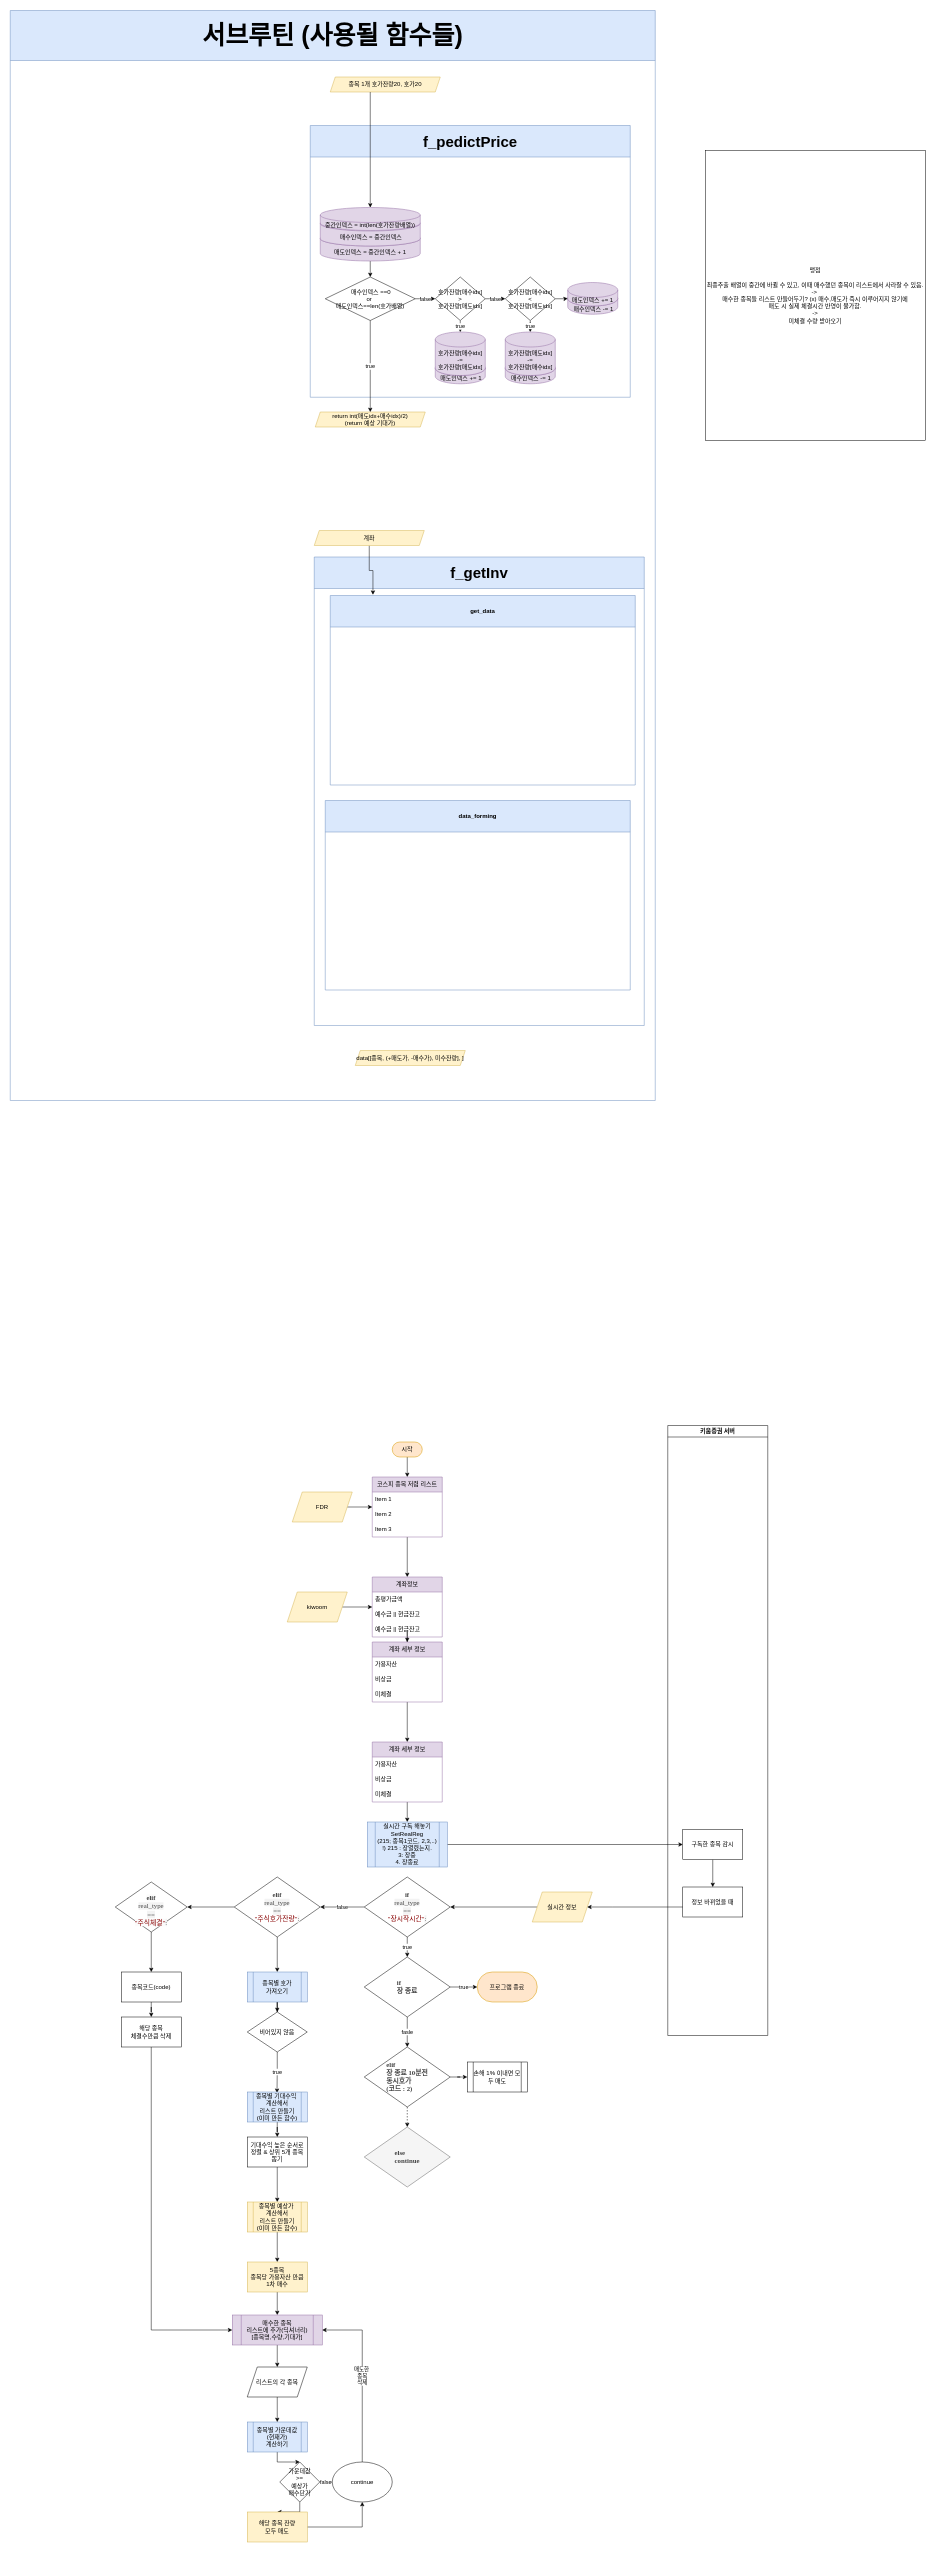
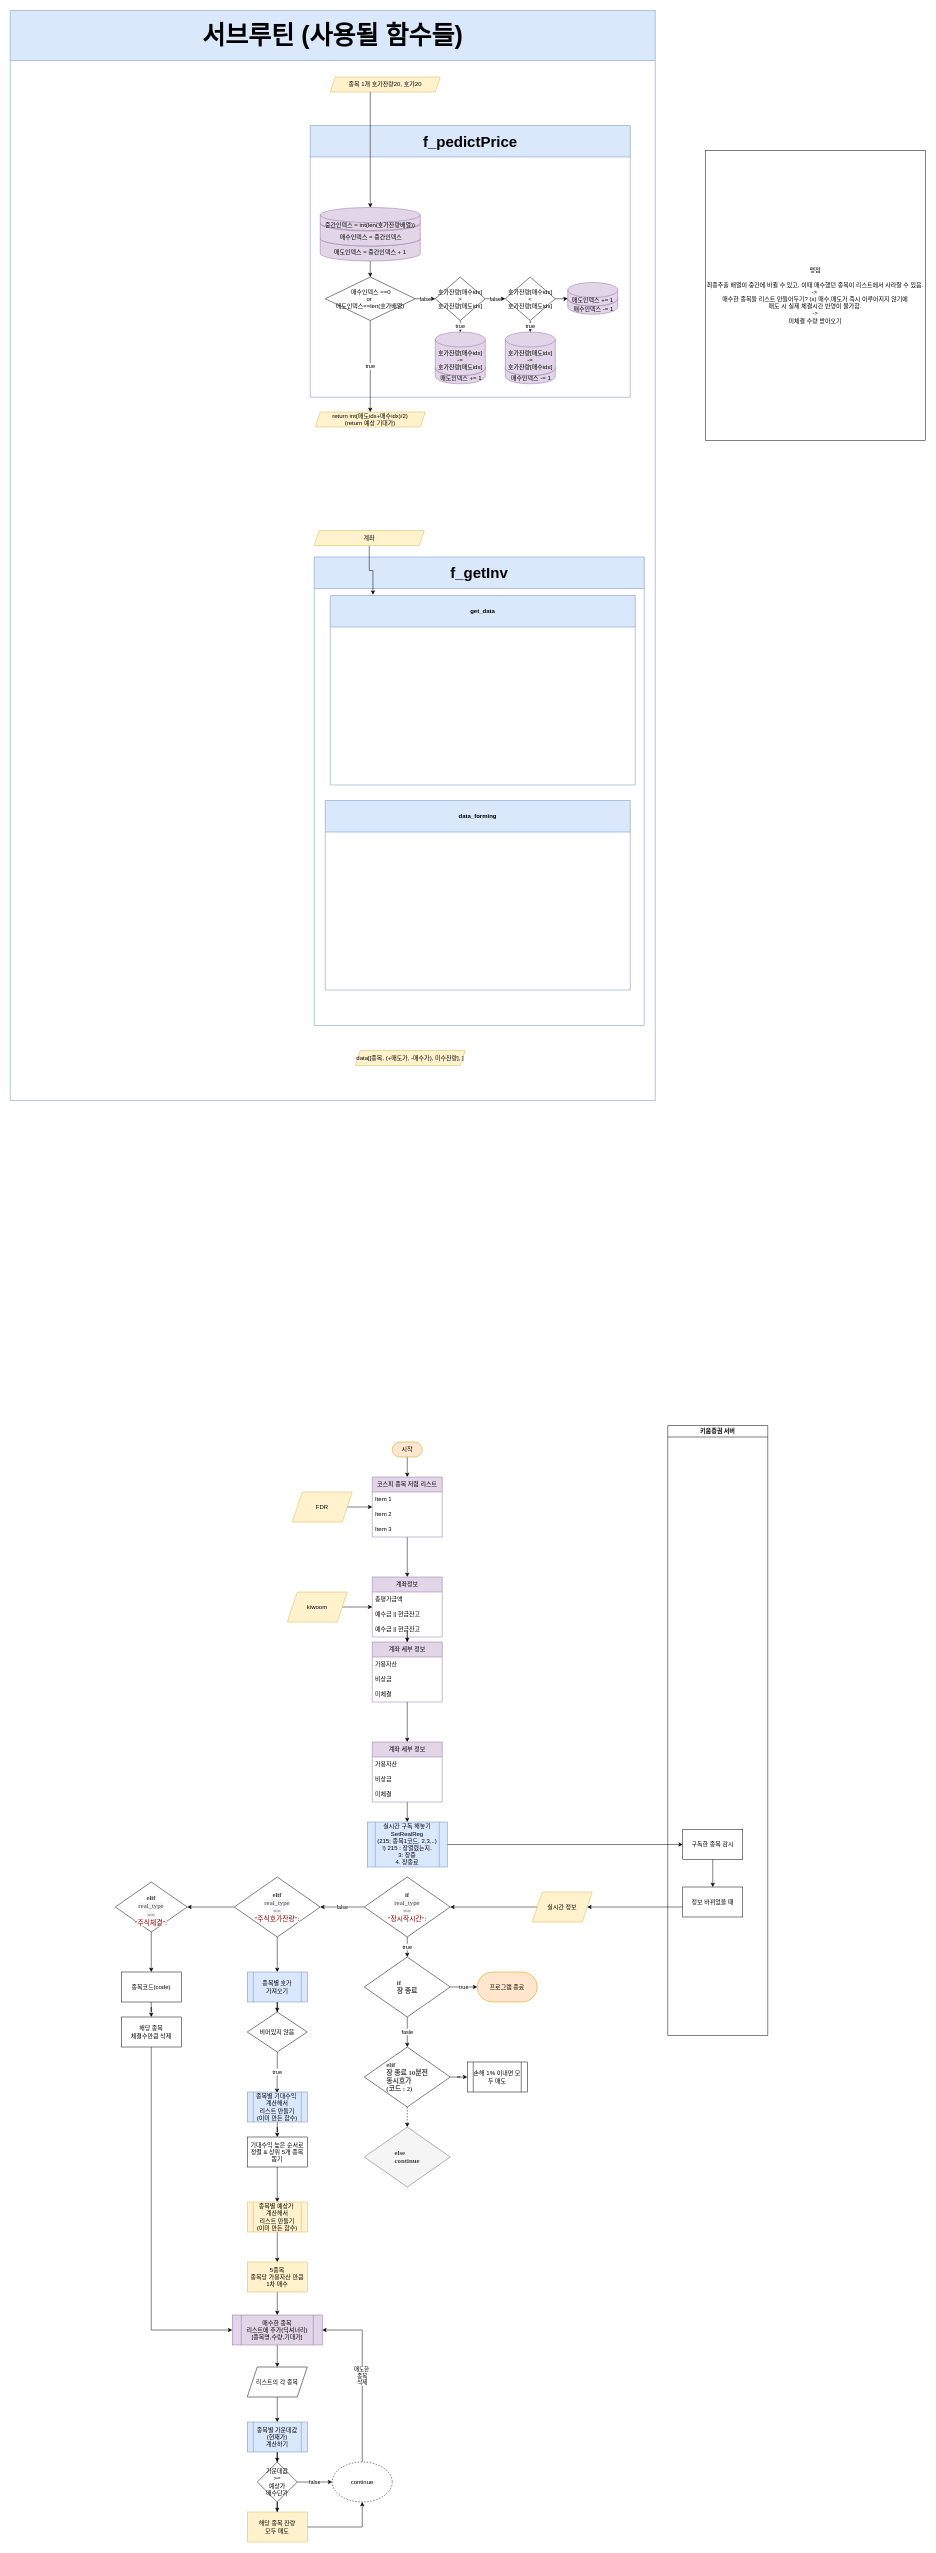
(300, 2482) -> (277, 2482)
(362, 2482) -> (362, 2482)
